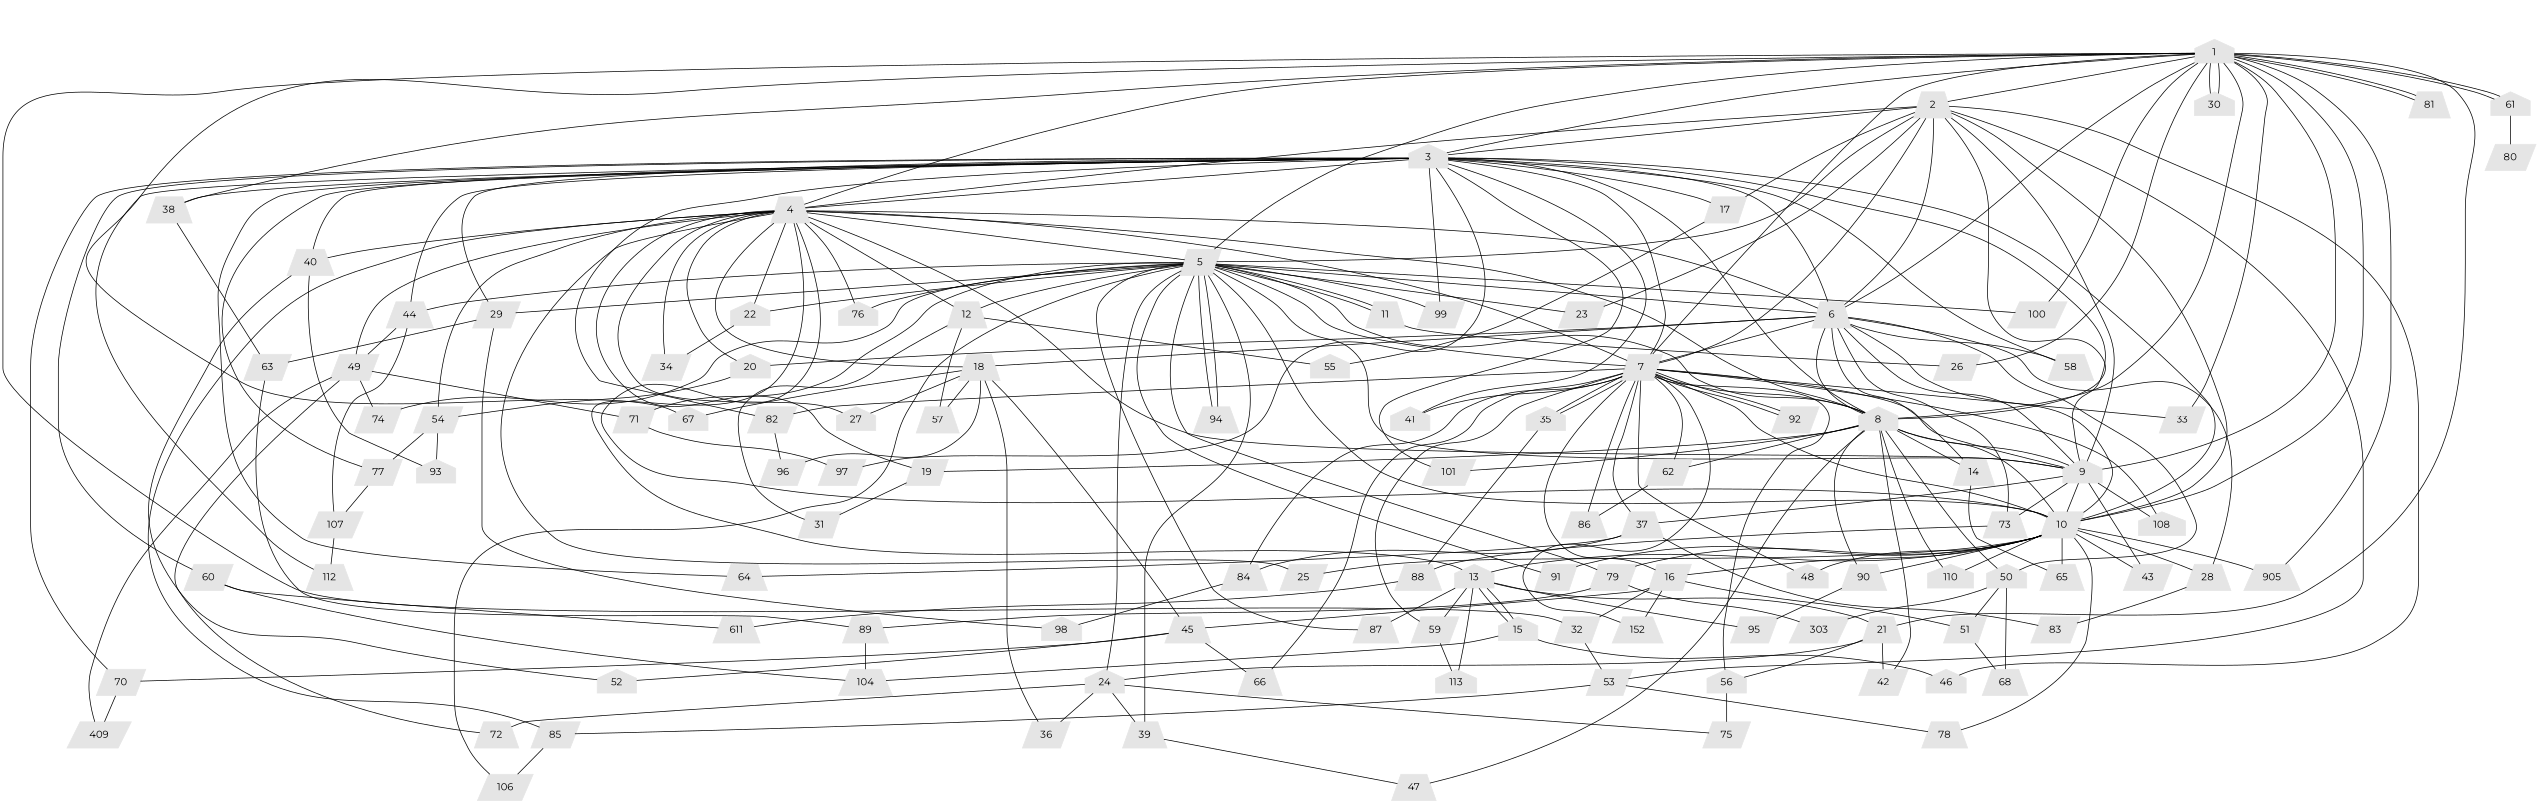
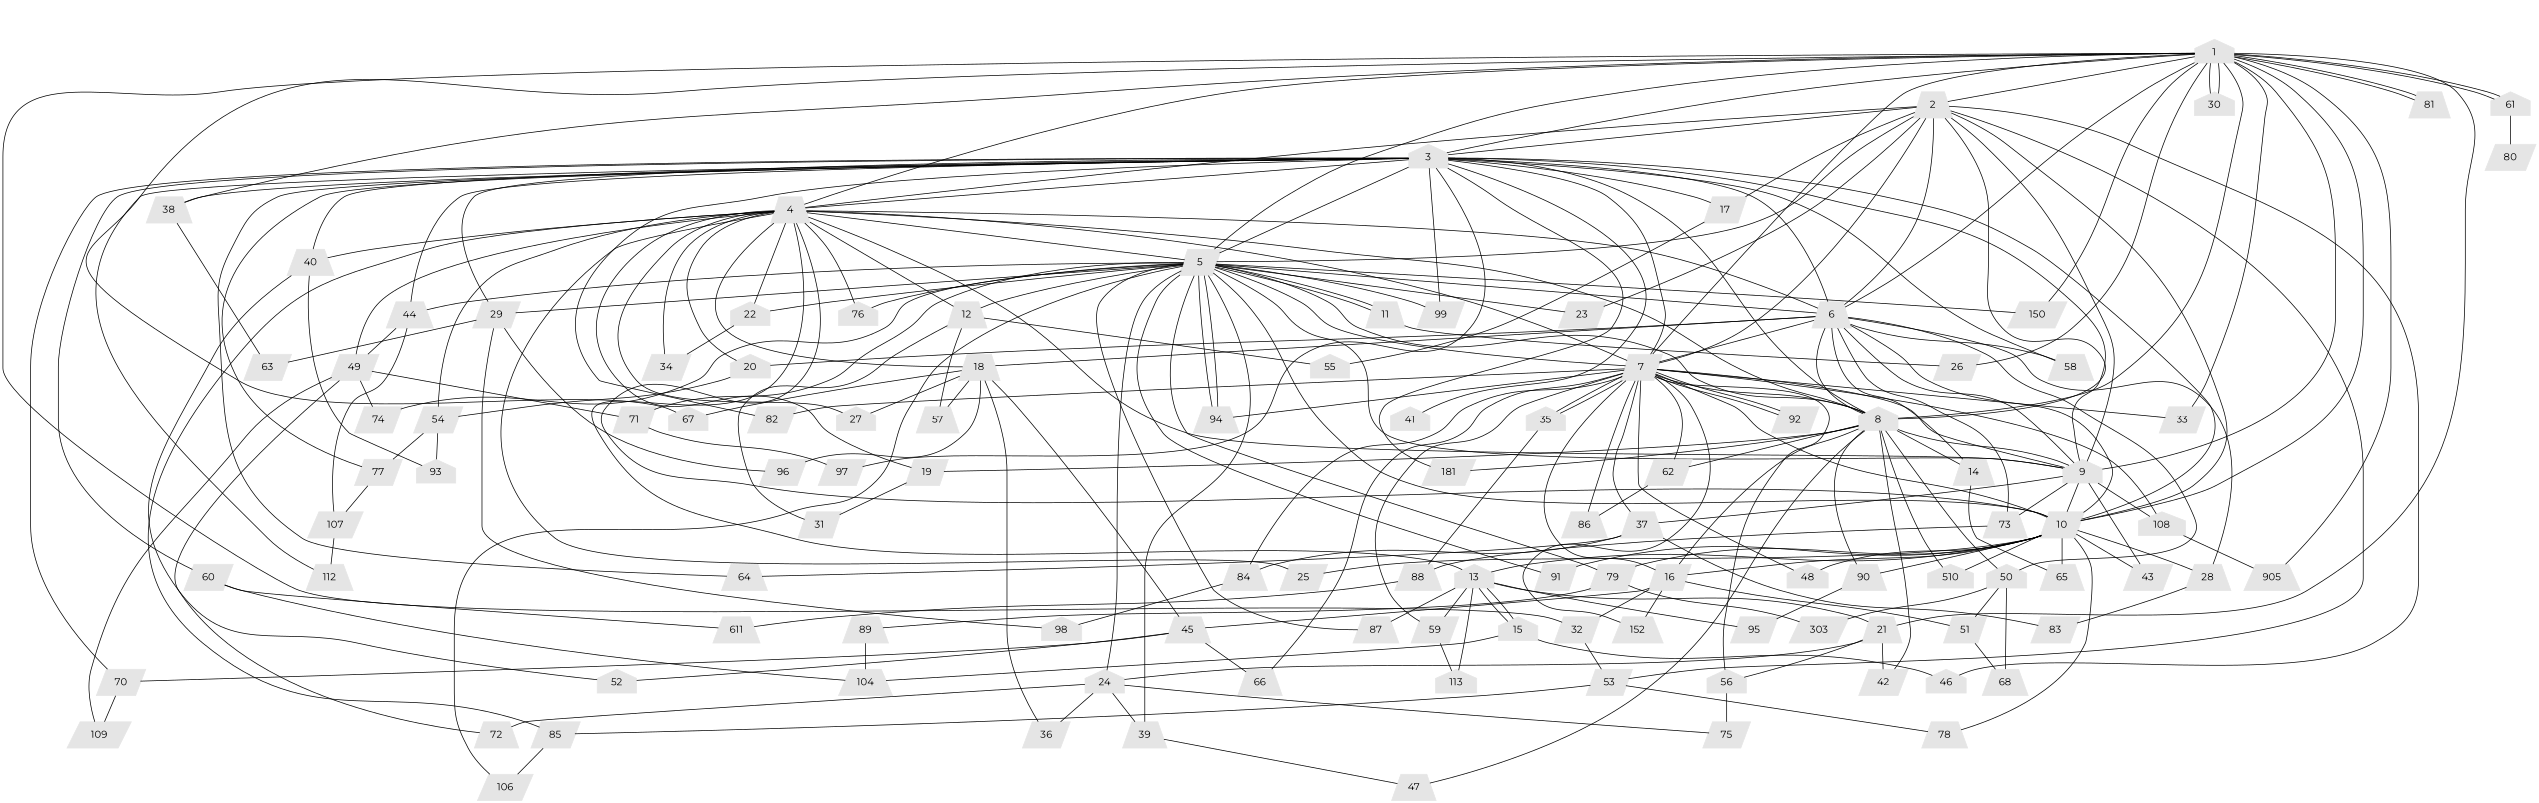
none -> (1314, 210)
(2037, 315) -> (2037, 315)
(1472, 399) -> (1429, 394)
(778, 446) -> (621, 440)
(1990, 454) -> (1757, 480)
(1449, 472) -> (1449, 472)
(2162, 546) -> (2222, 553)
(1951, 577) -> (1951, 577)
(443, 613) -> none
(99, 735) -> (99, 735)
